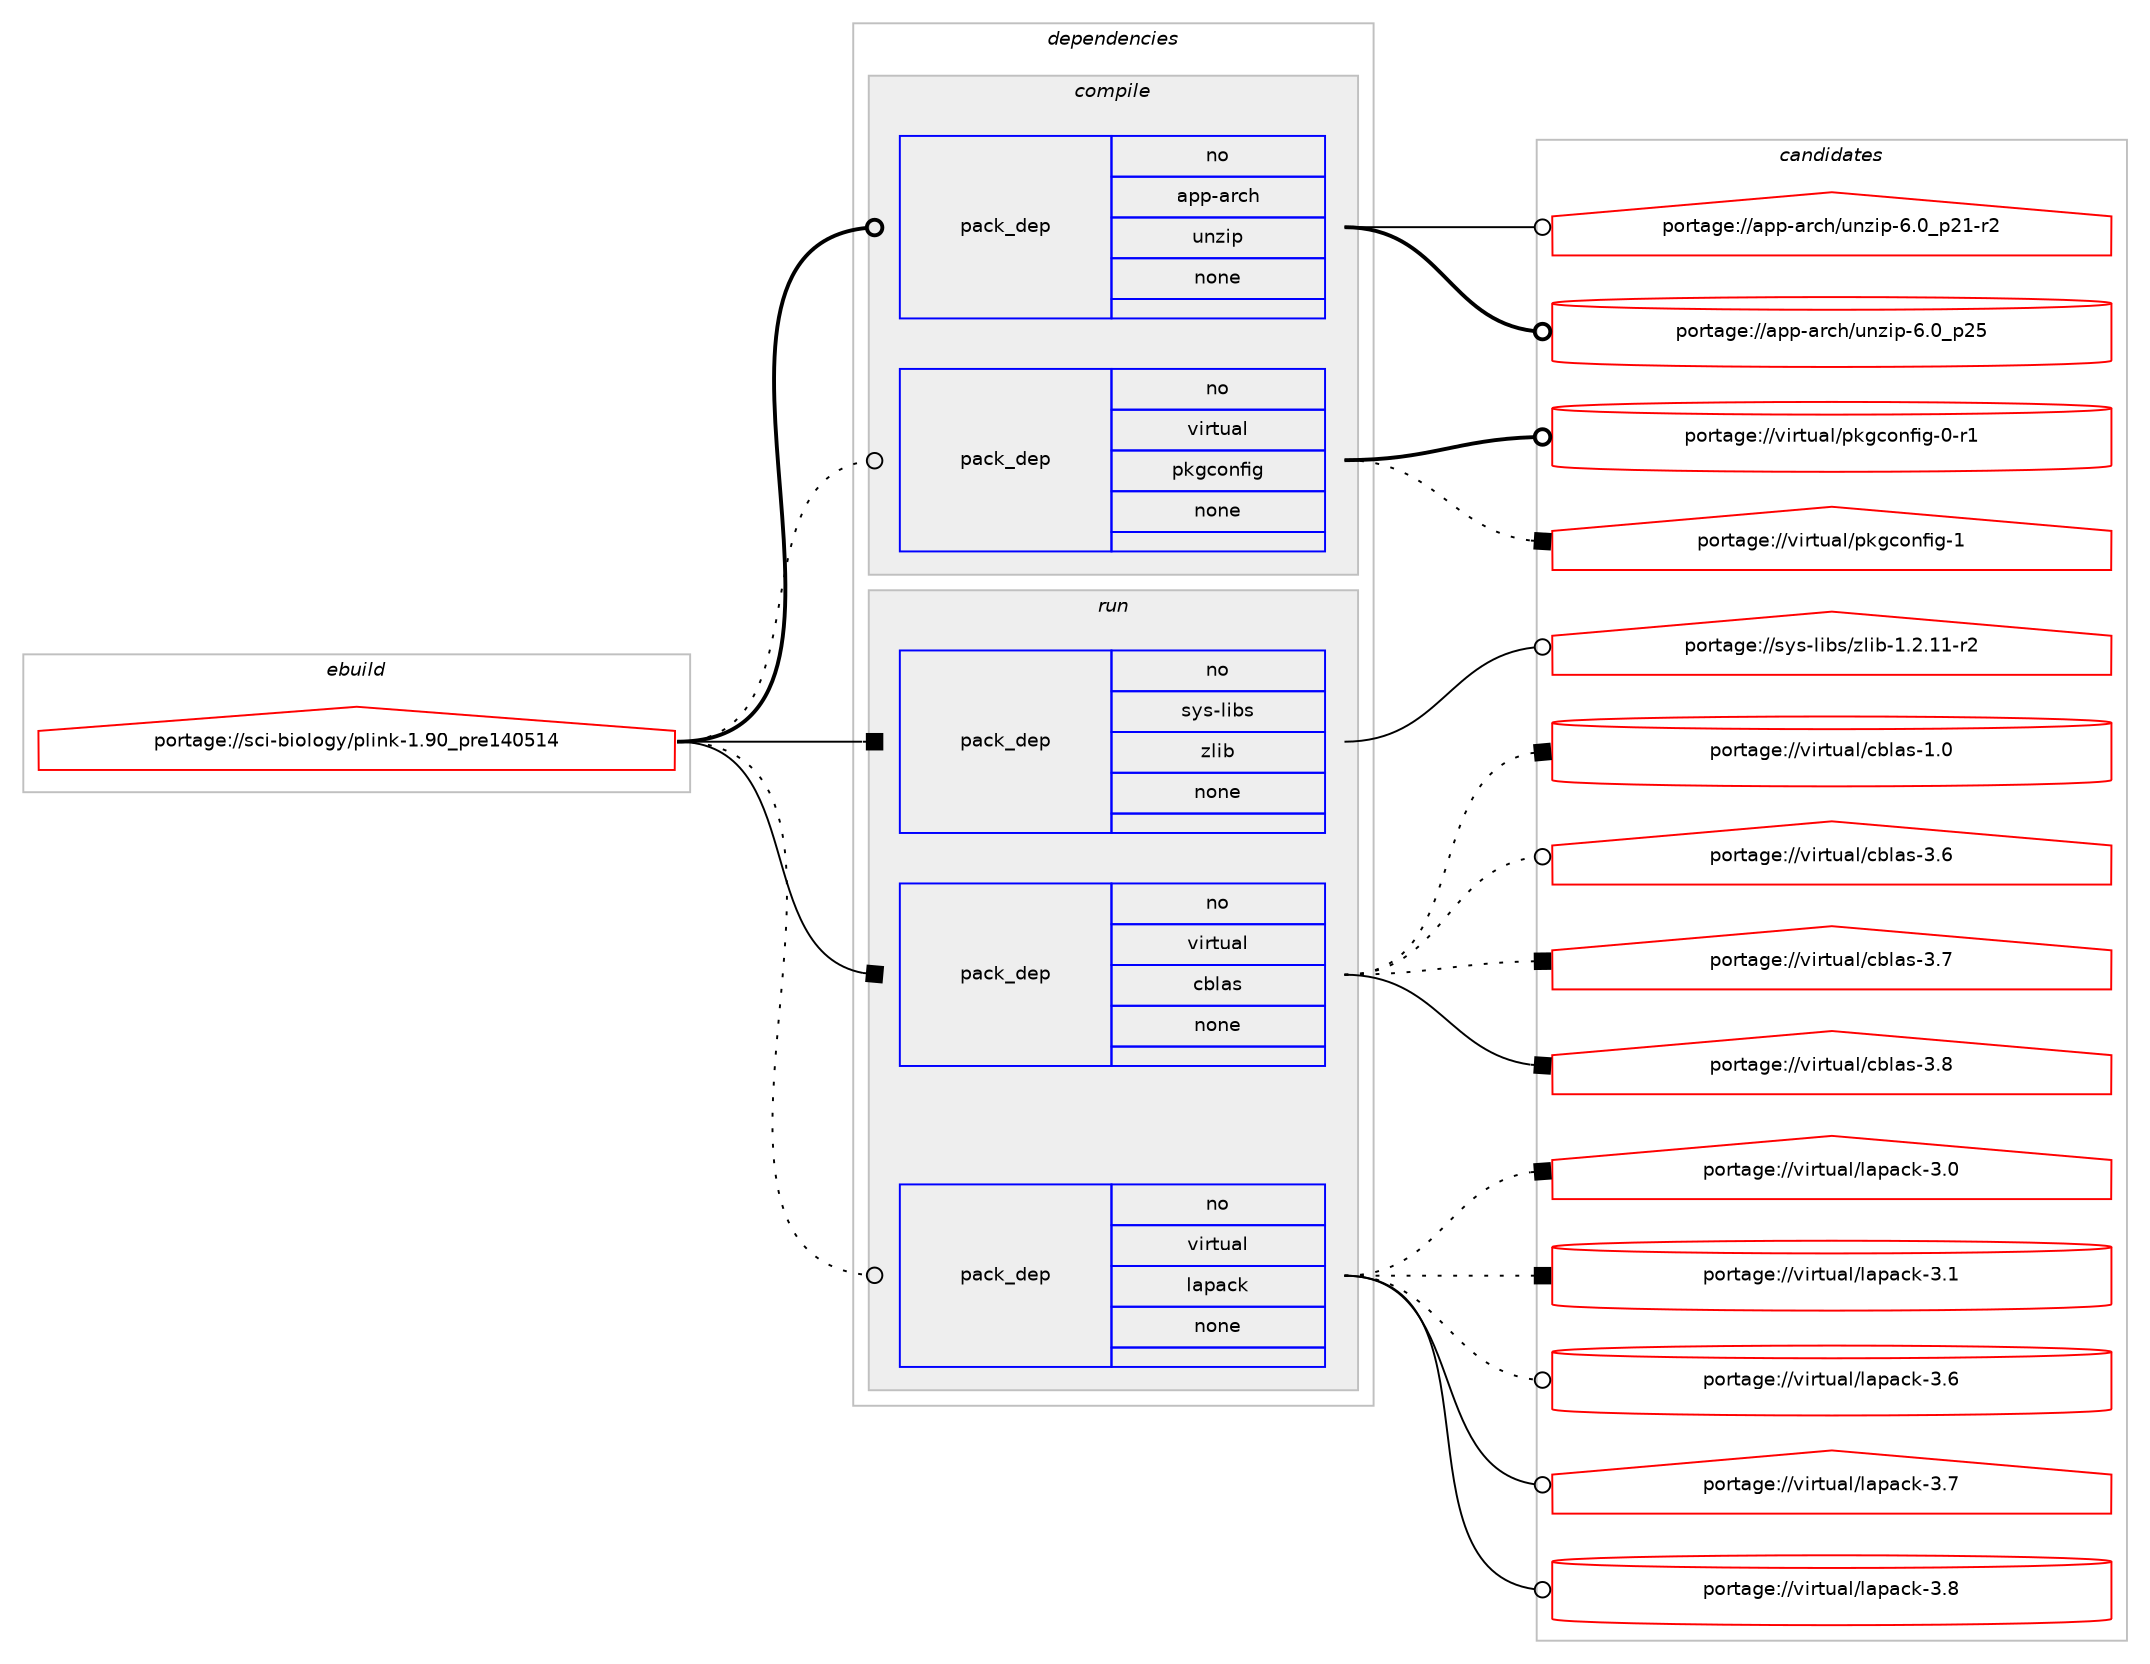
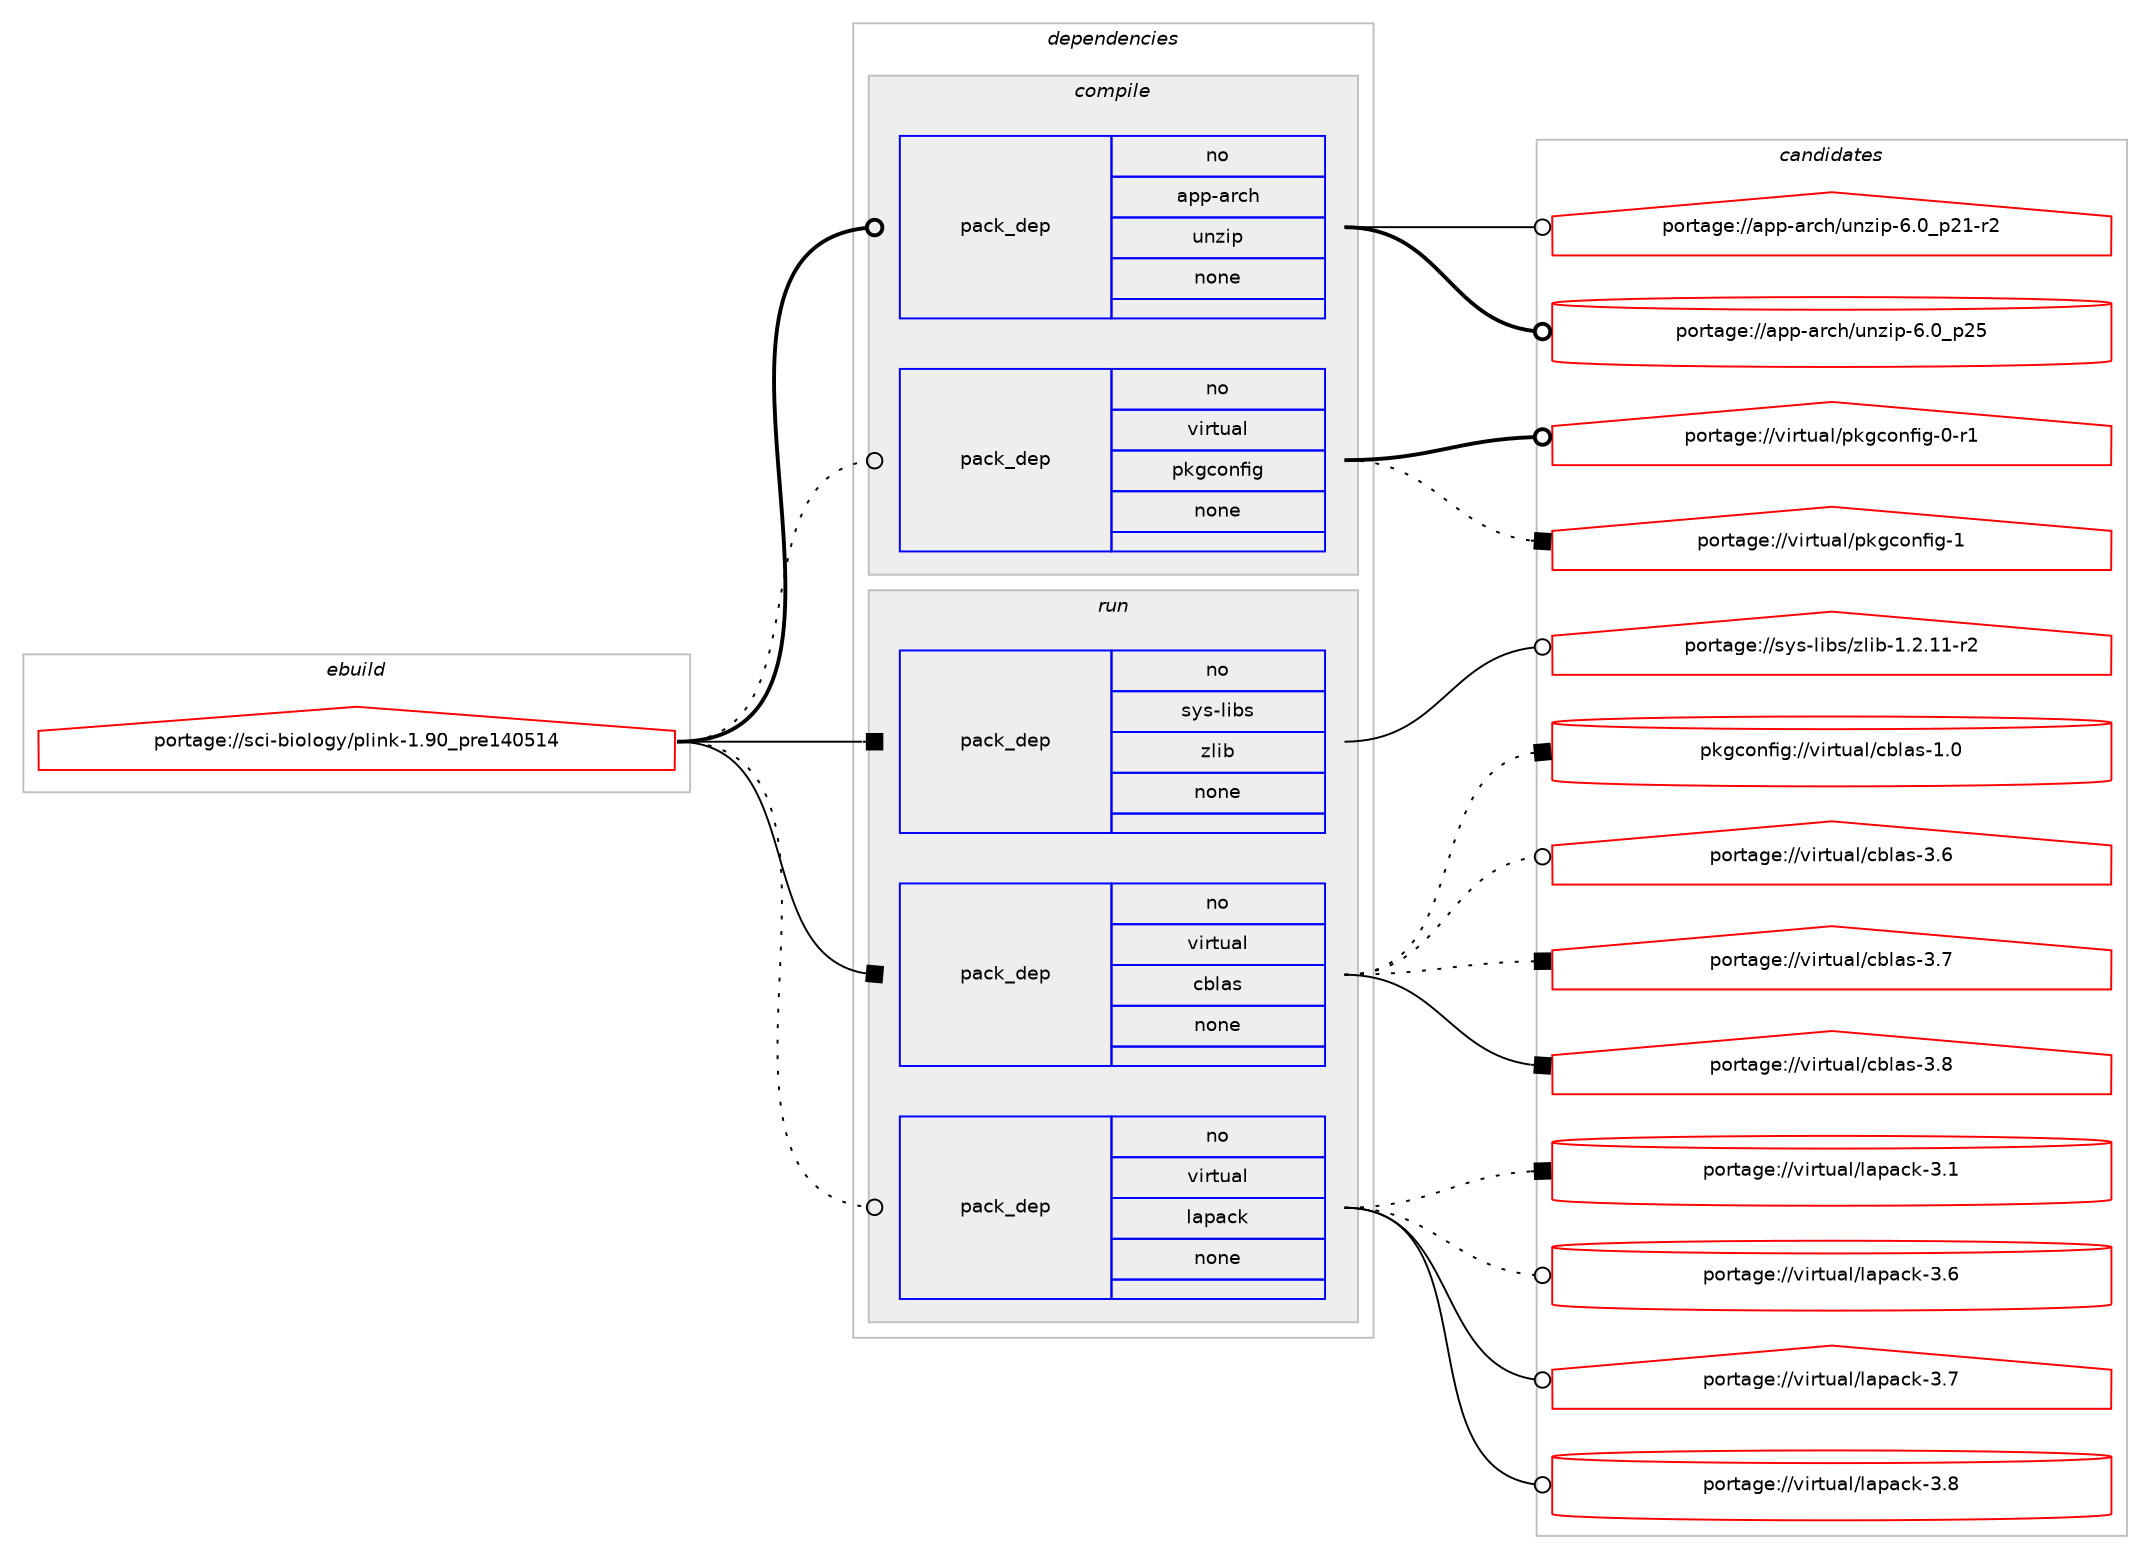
(1832, 437) -> (1832, 437)
(1832, 751) -> (1832, 751)
(1832, 1171) -> none
